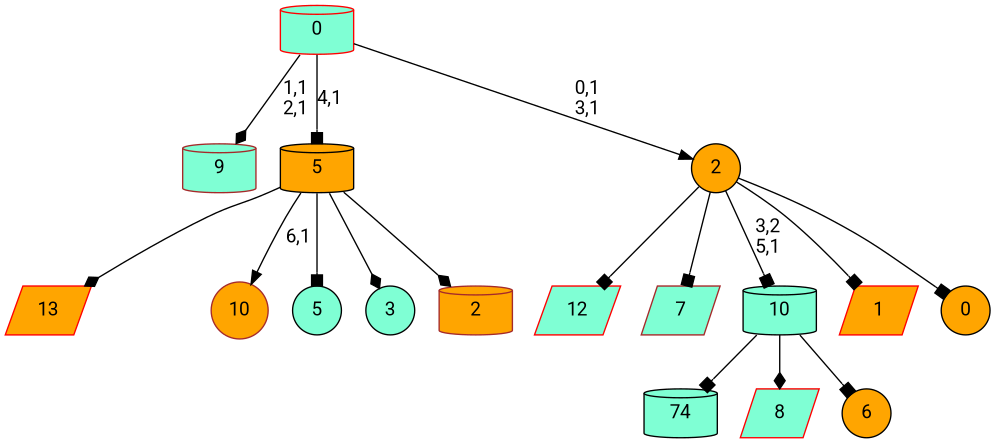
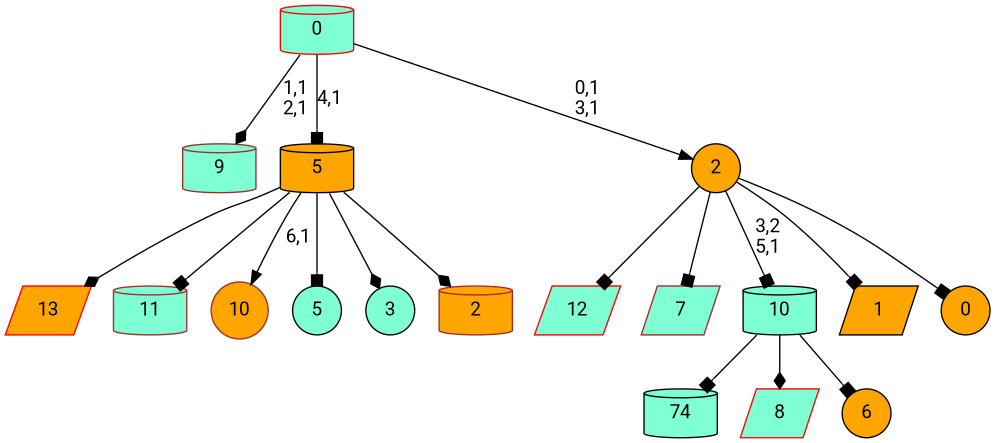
none -> (150, 310)
(879, 310) -> (879, 310)
